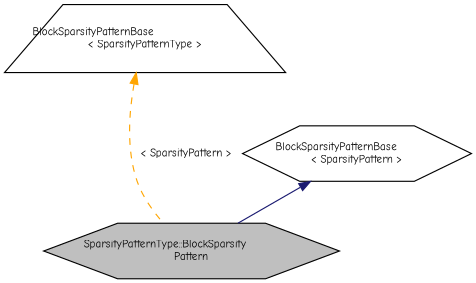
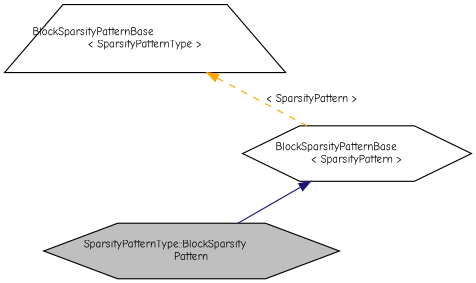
(131, 158) -> (262, 102)
